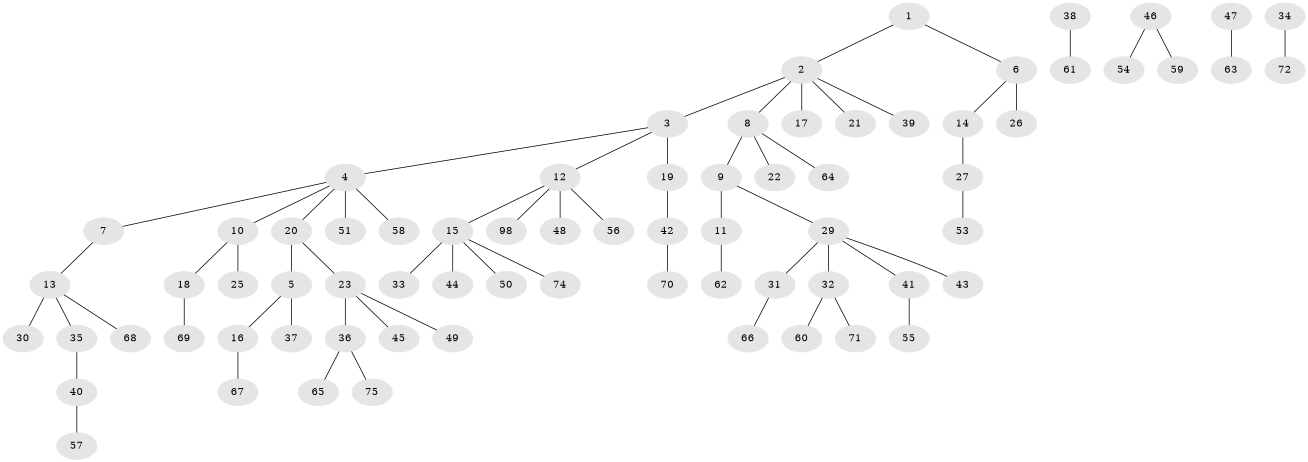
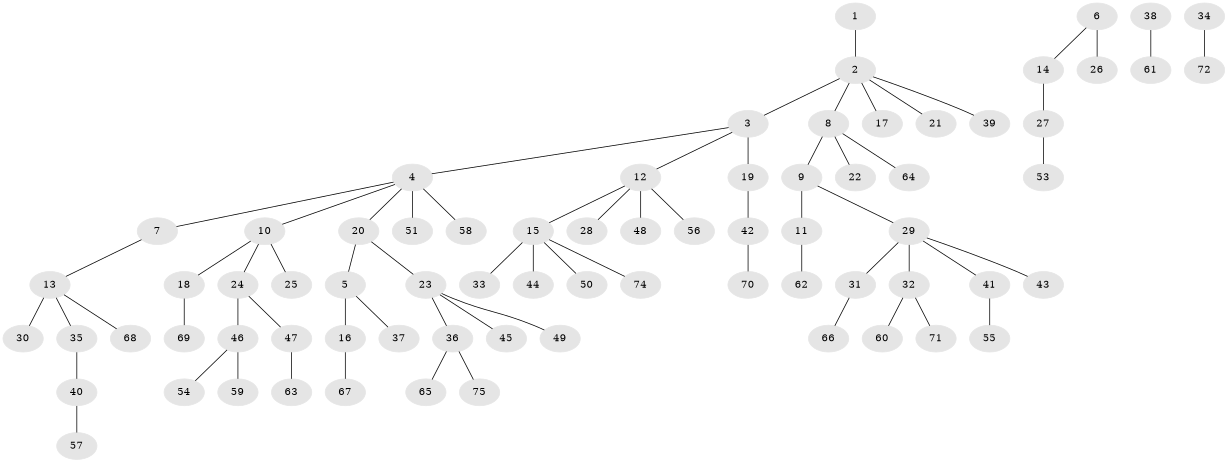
(963, 43) -> none
(506, 231) -> (587, 231)
none -> (238, 285)
